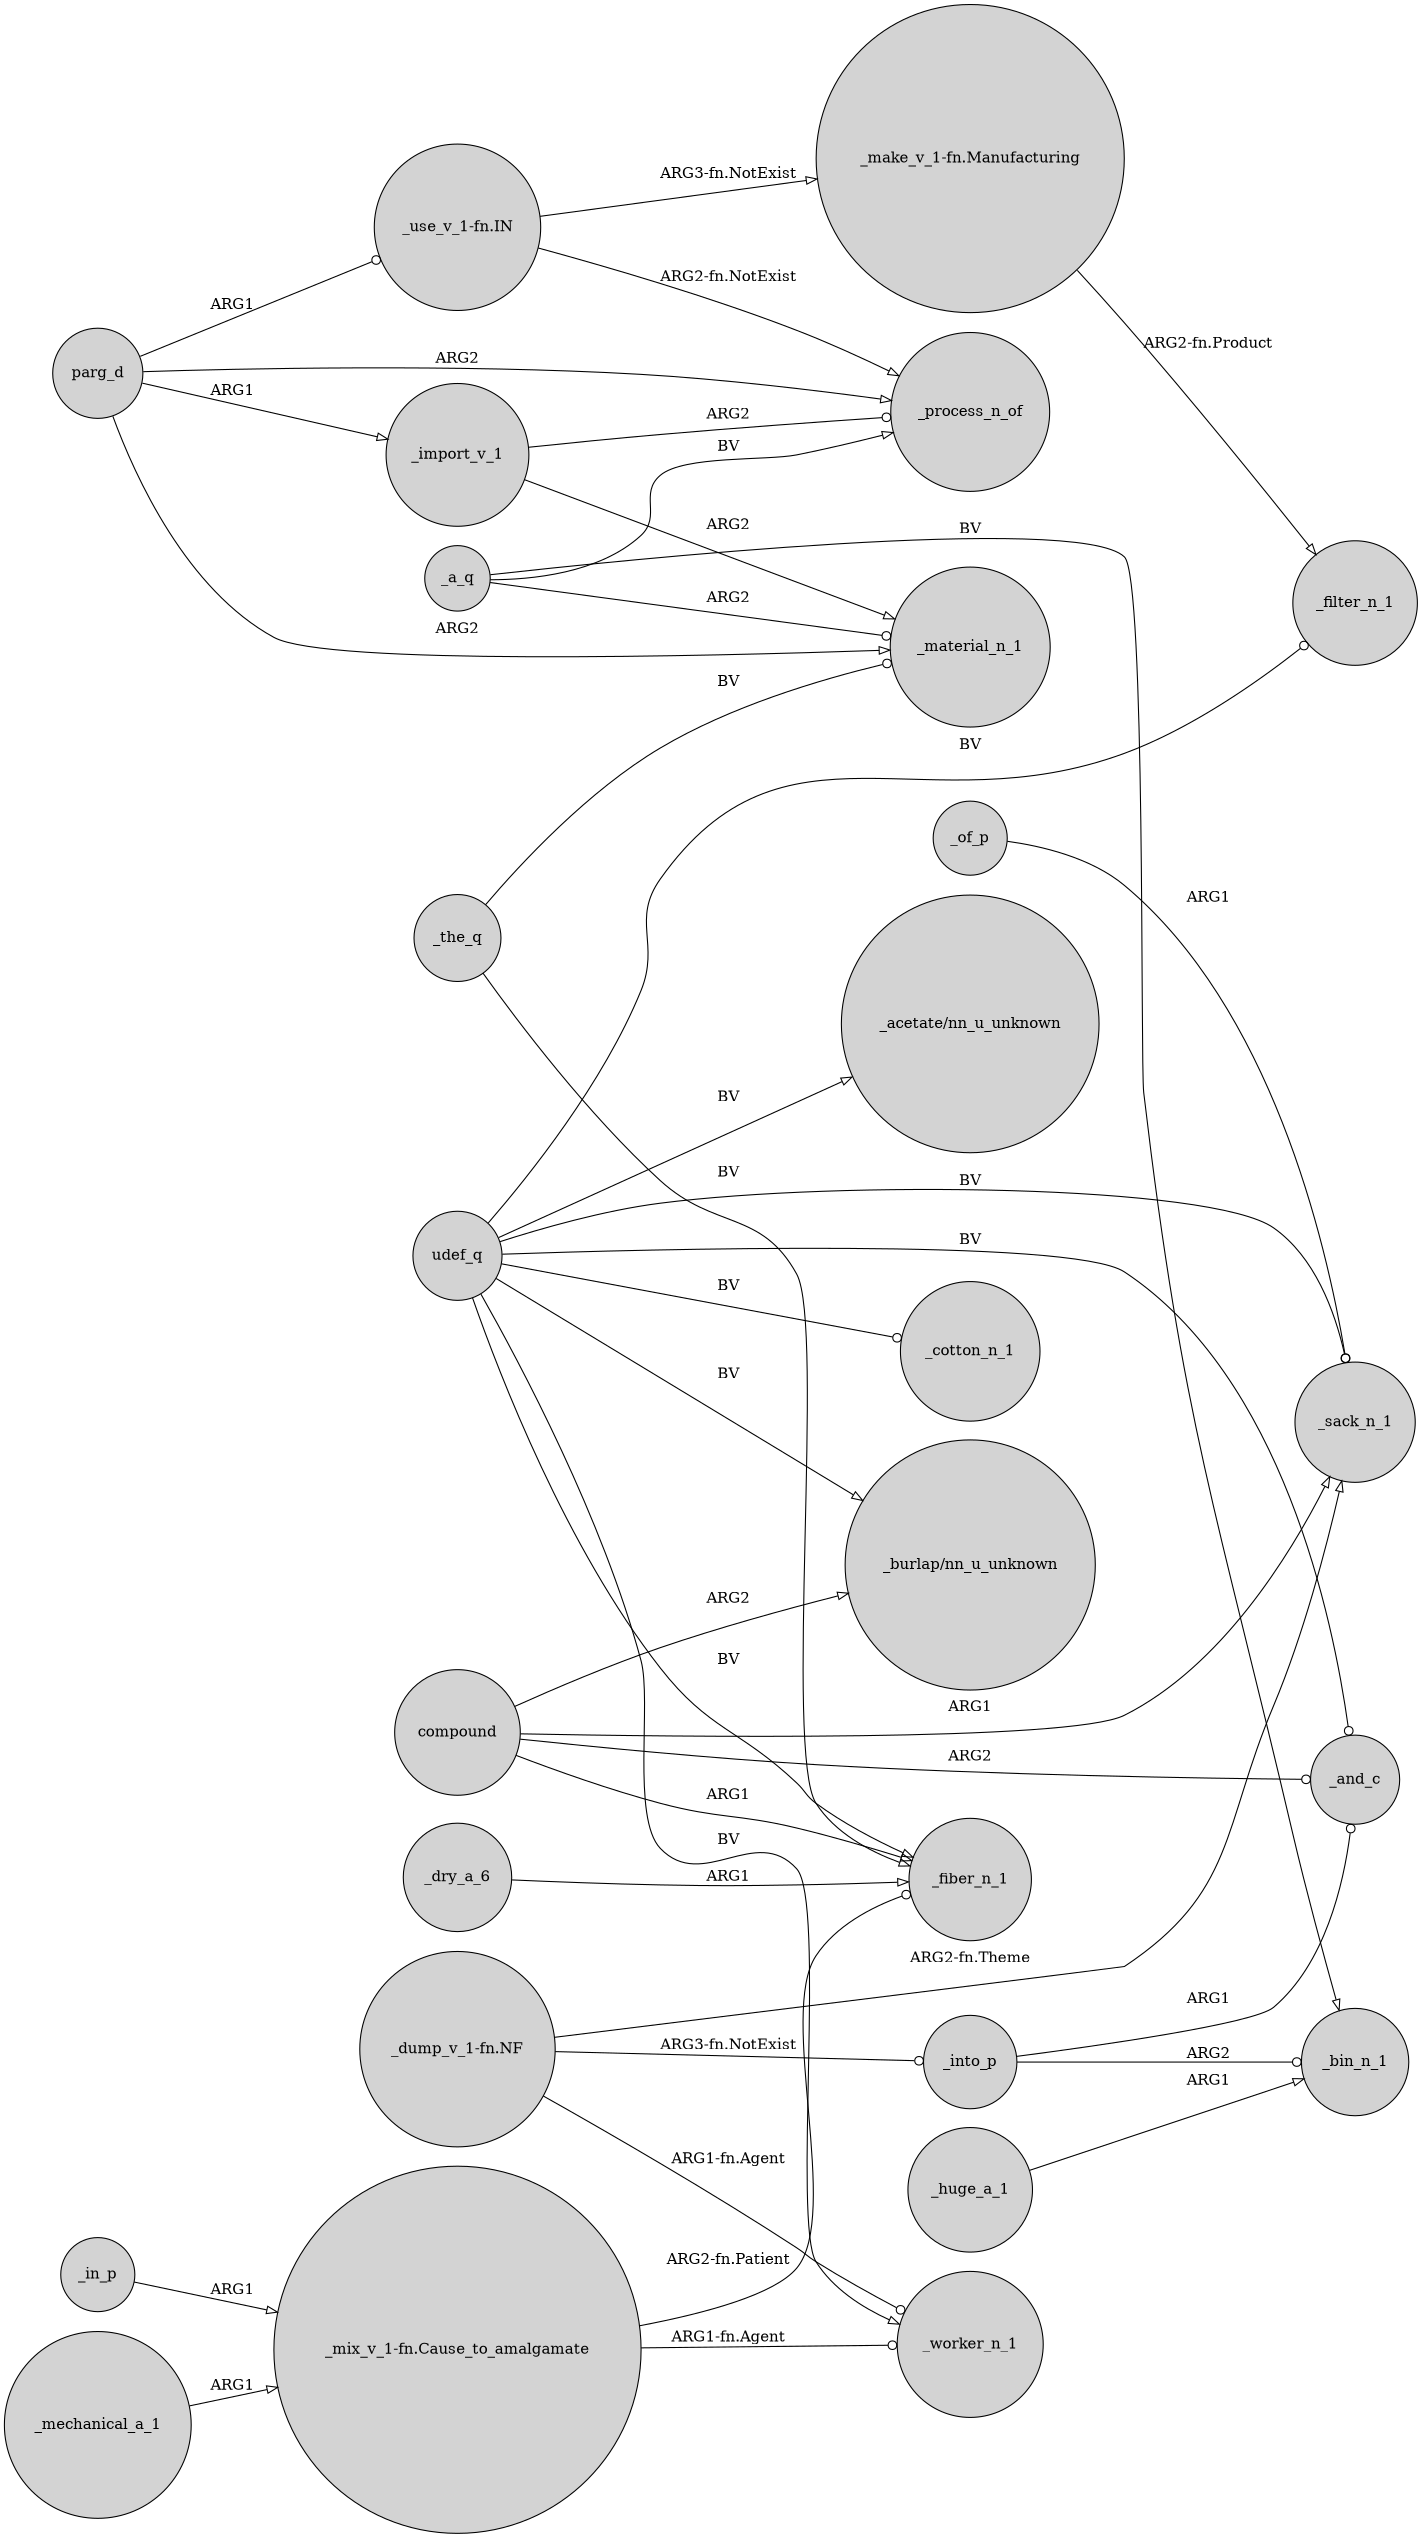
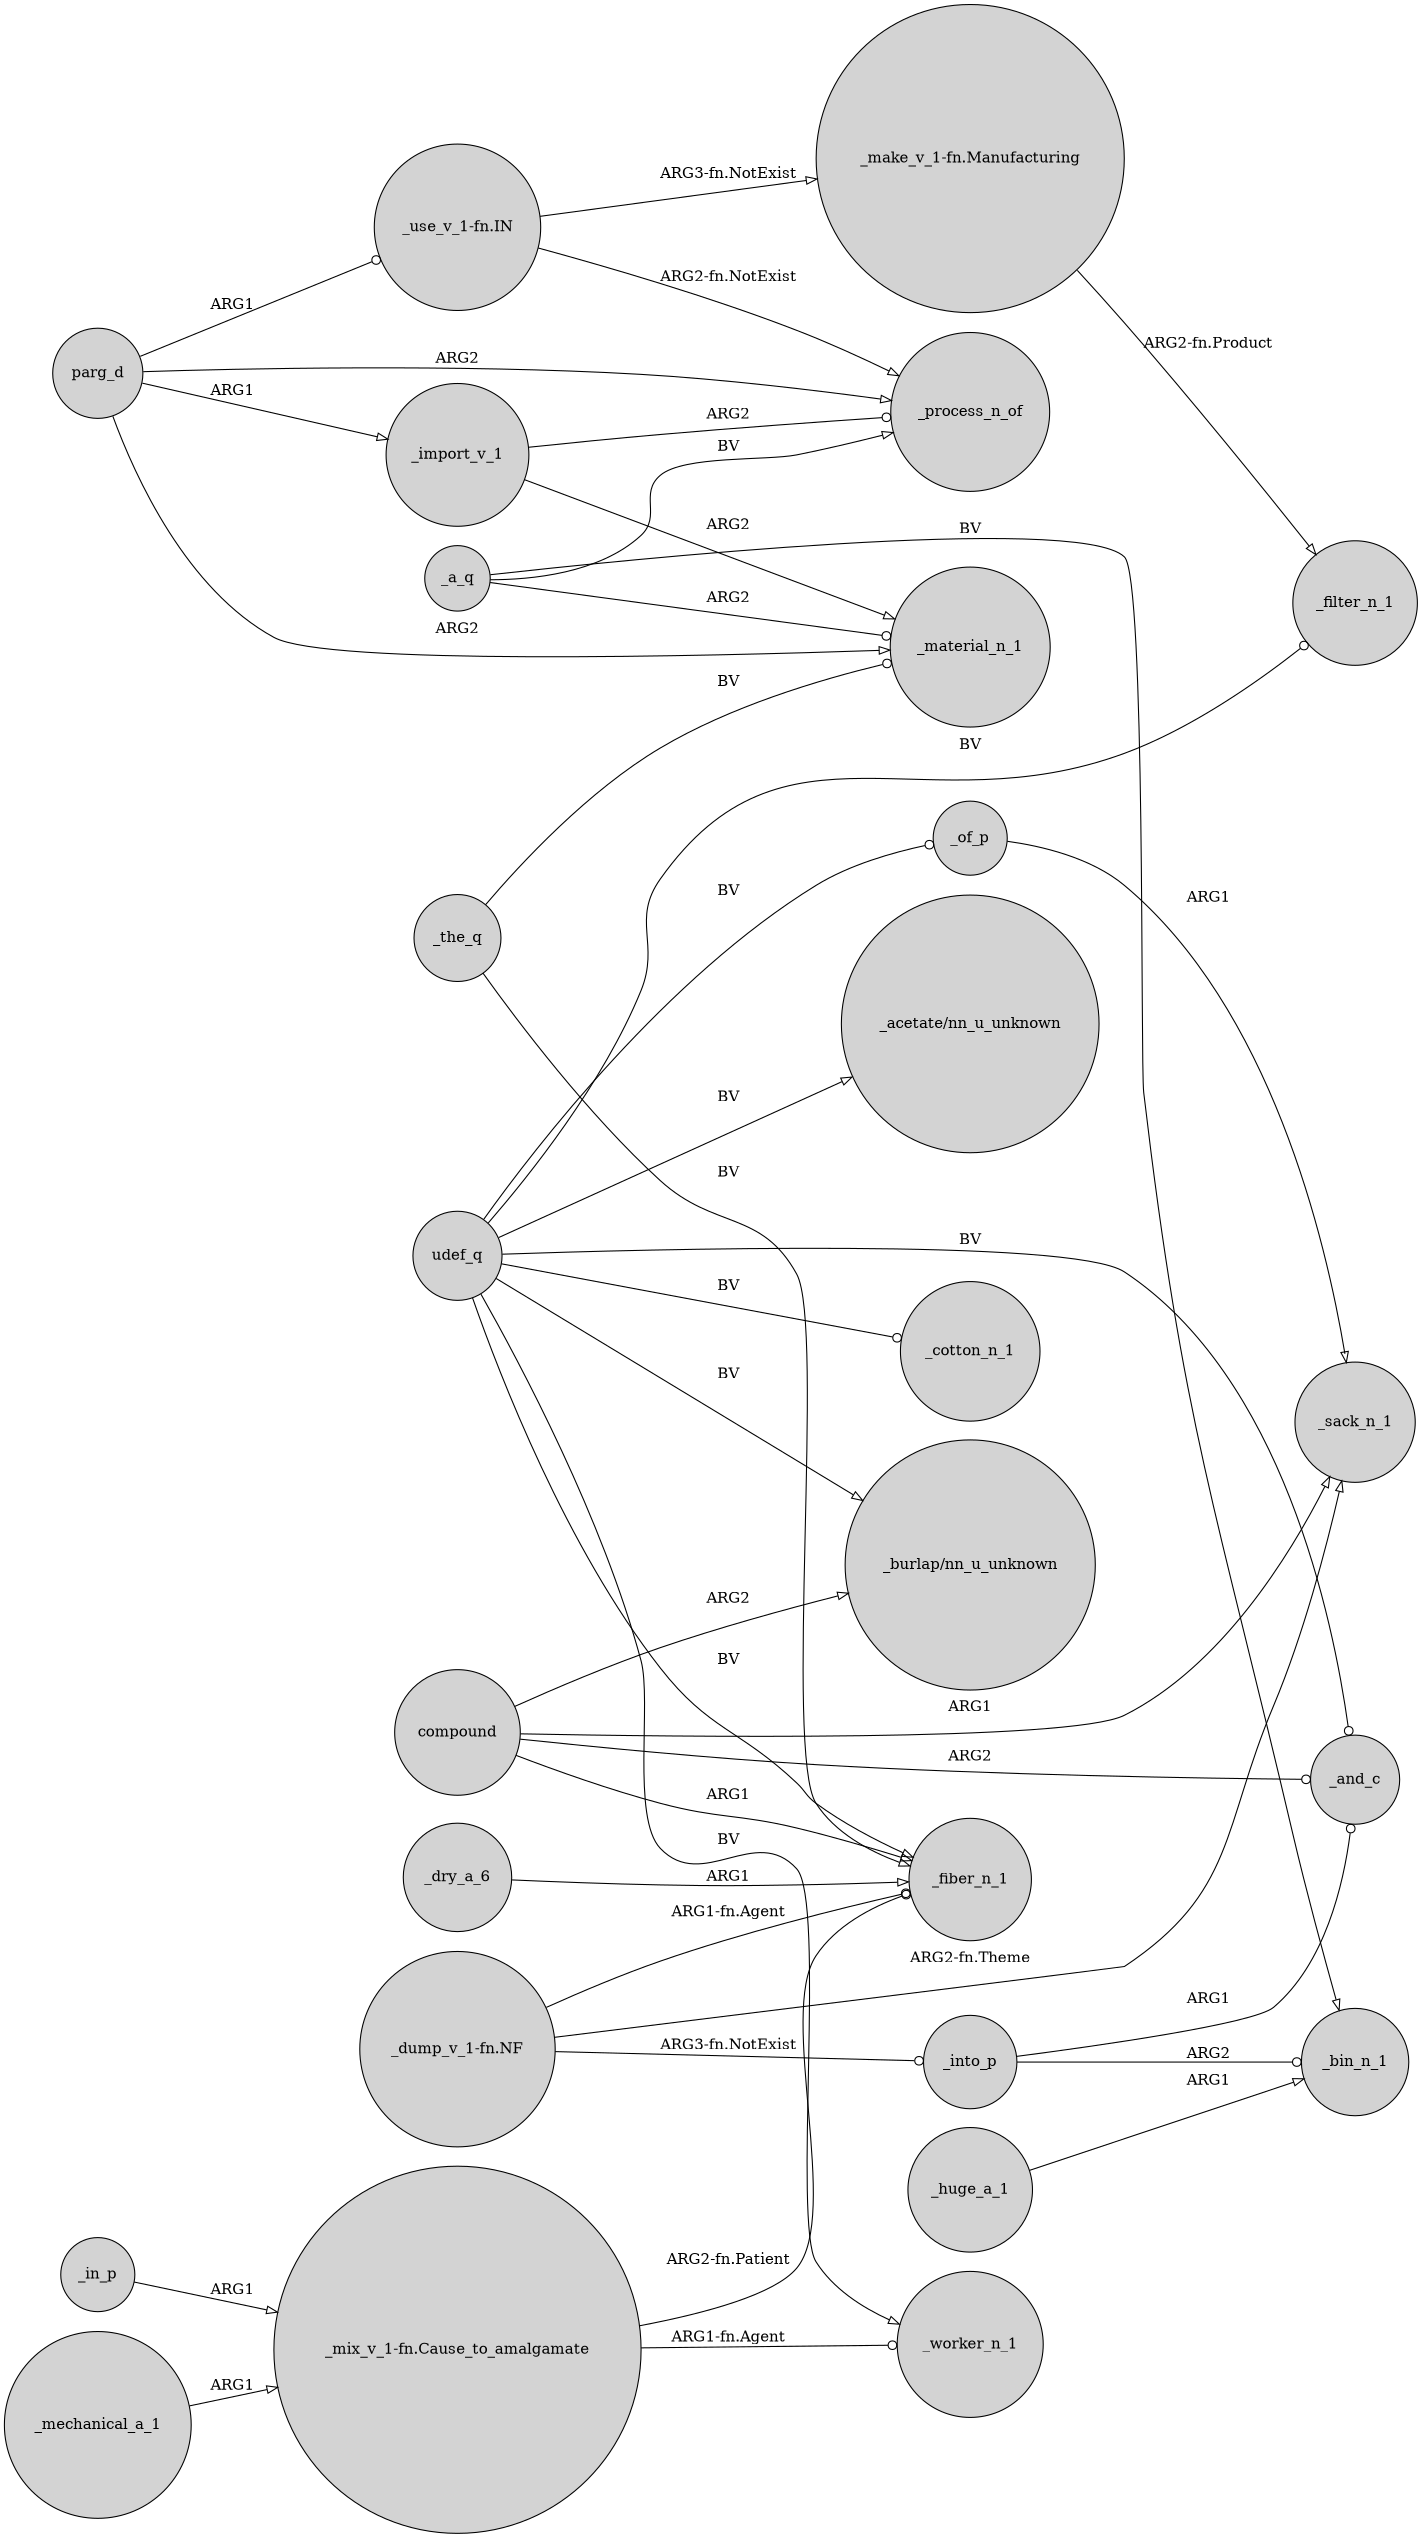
(1246, 1043) -> (1246, 1043)
(960, 1190) -> (676, 996)
(721, 2200) -> (721, 1942)
